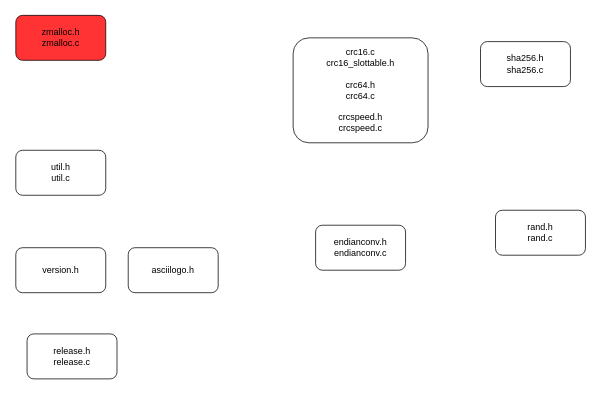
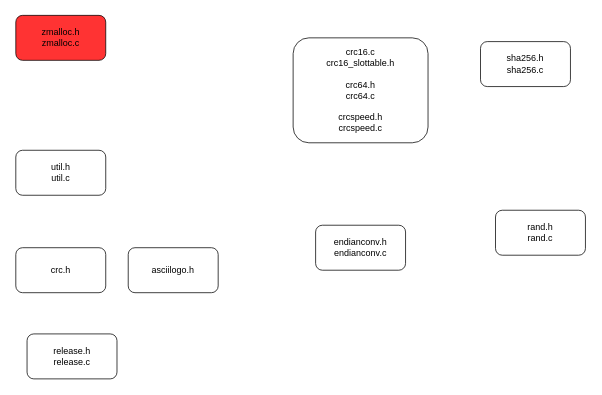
(60, 270) -> (60, 270)
